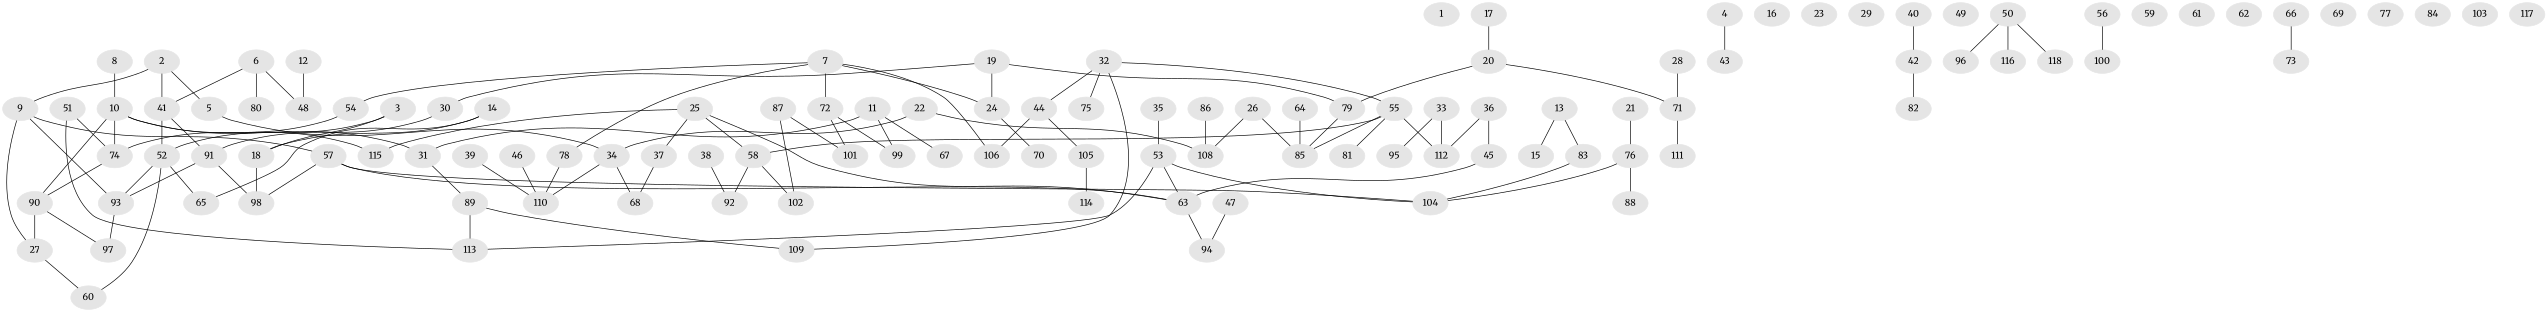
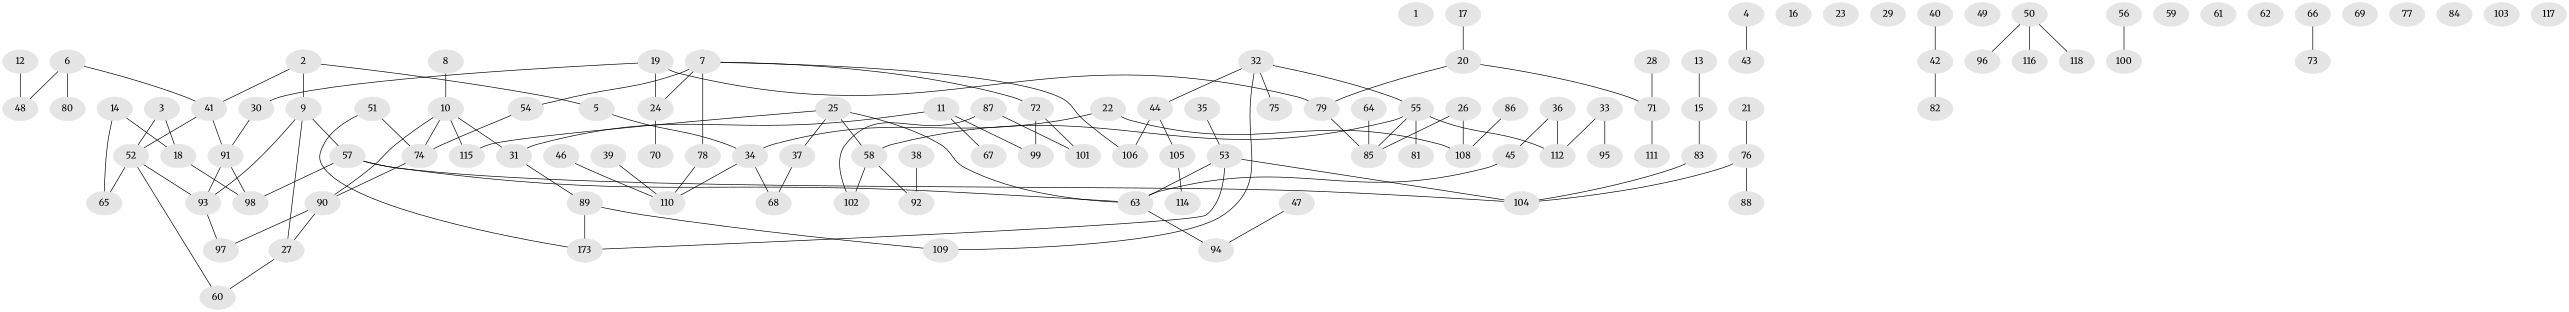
(1571, 132) -> (1699, 132)
(470, 250) -> (585, 250)
